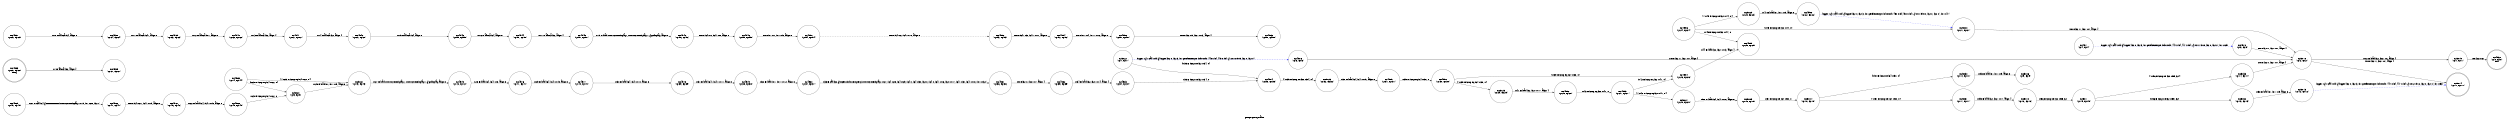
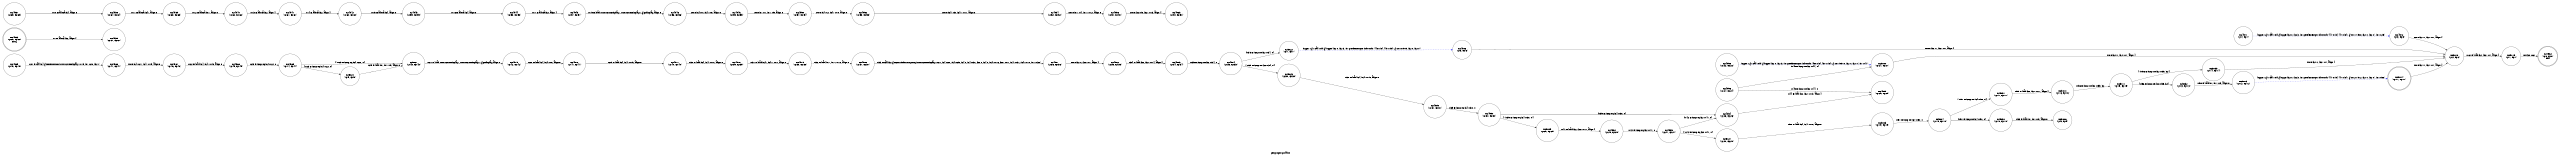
(1748, 14) -> none
(2378, 72) -> (2429, 72)
(1194, 73) -> (1260, 57)
(266, 99) -> (262, 65)
